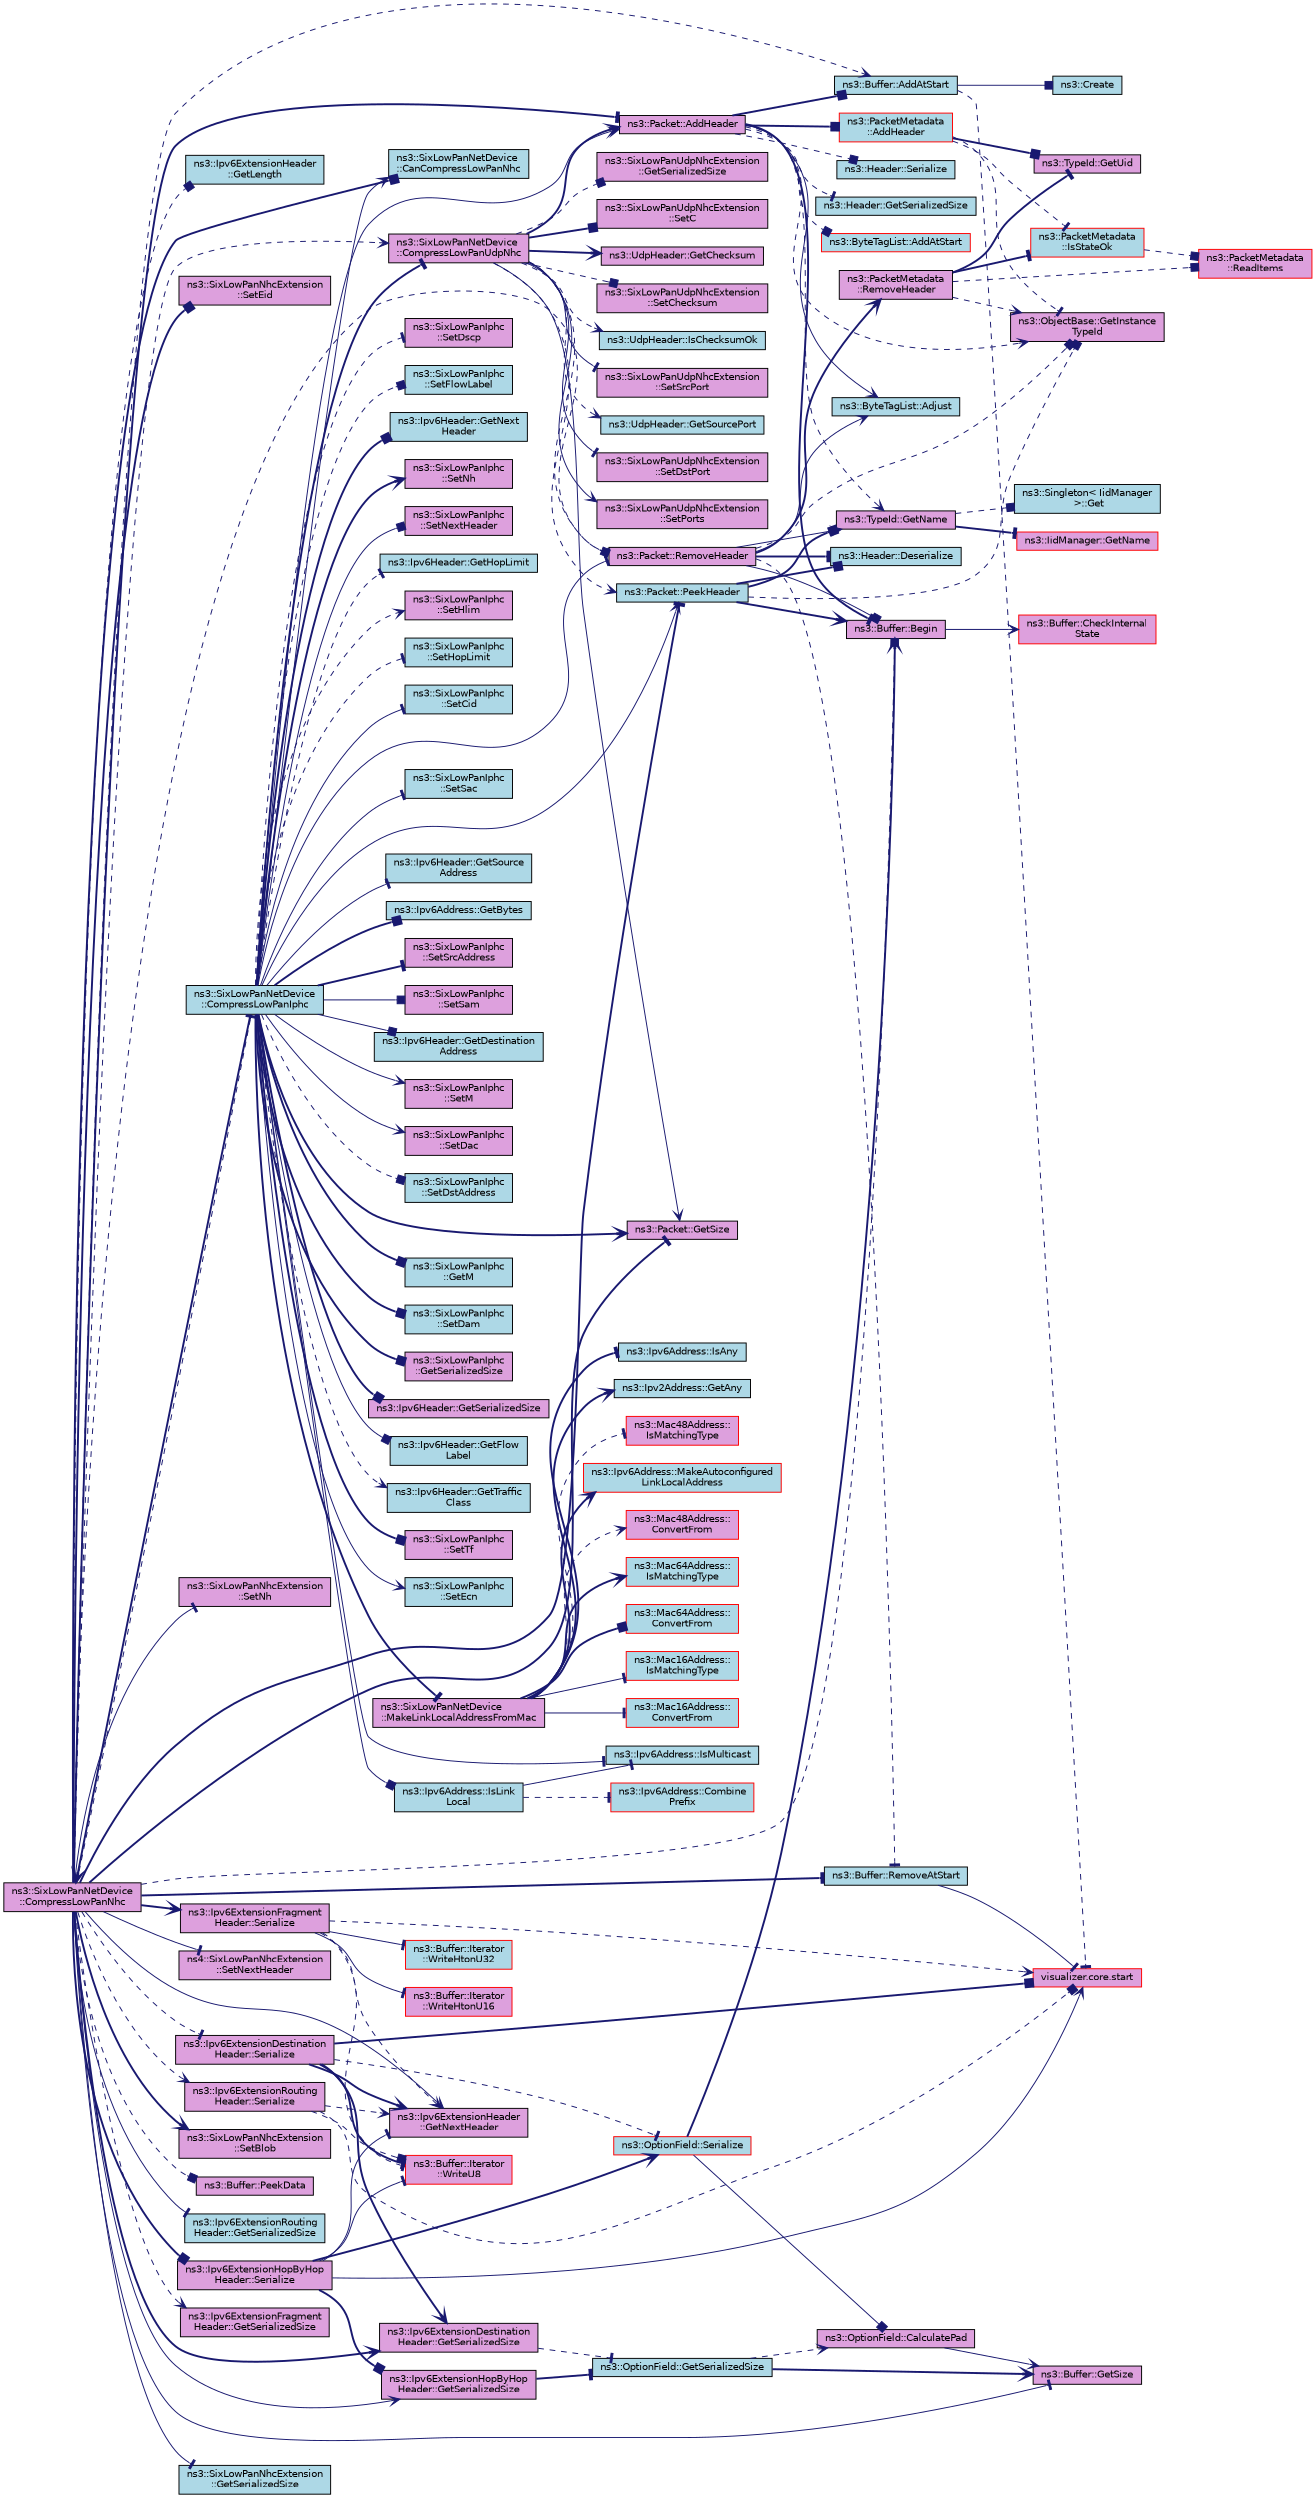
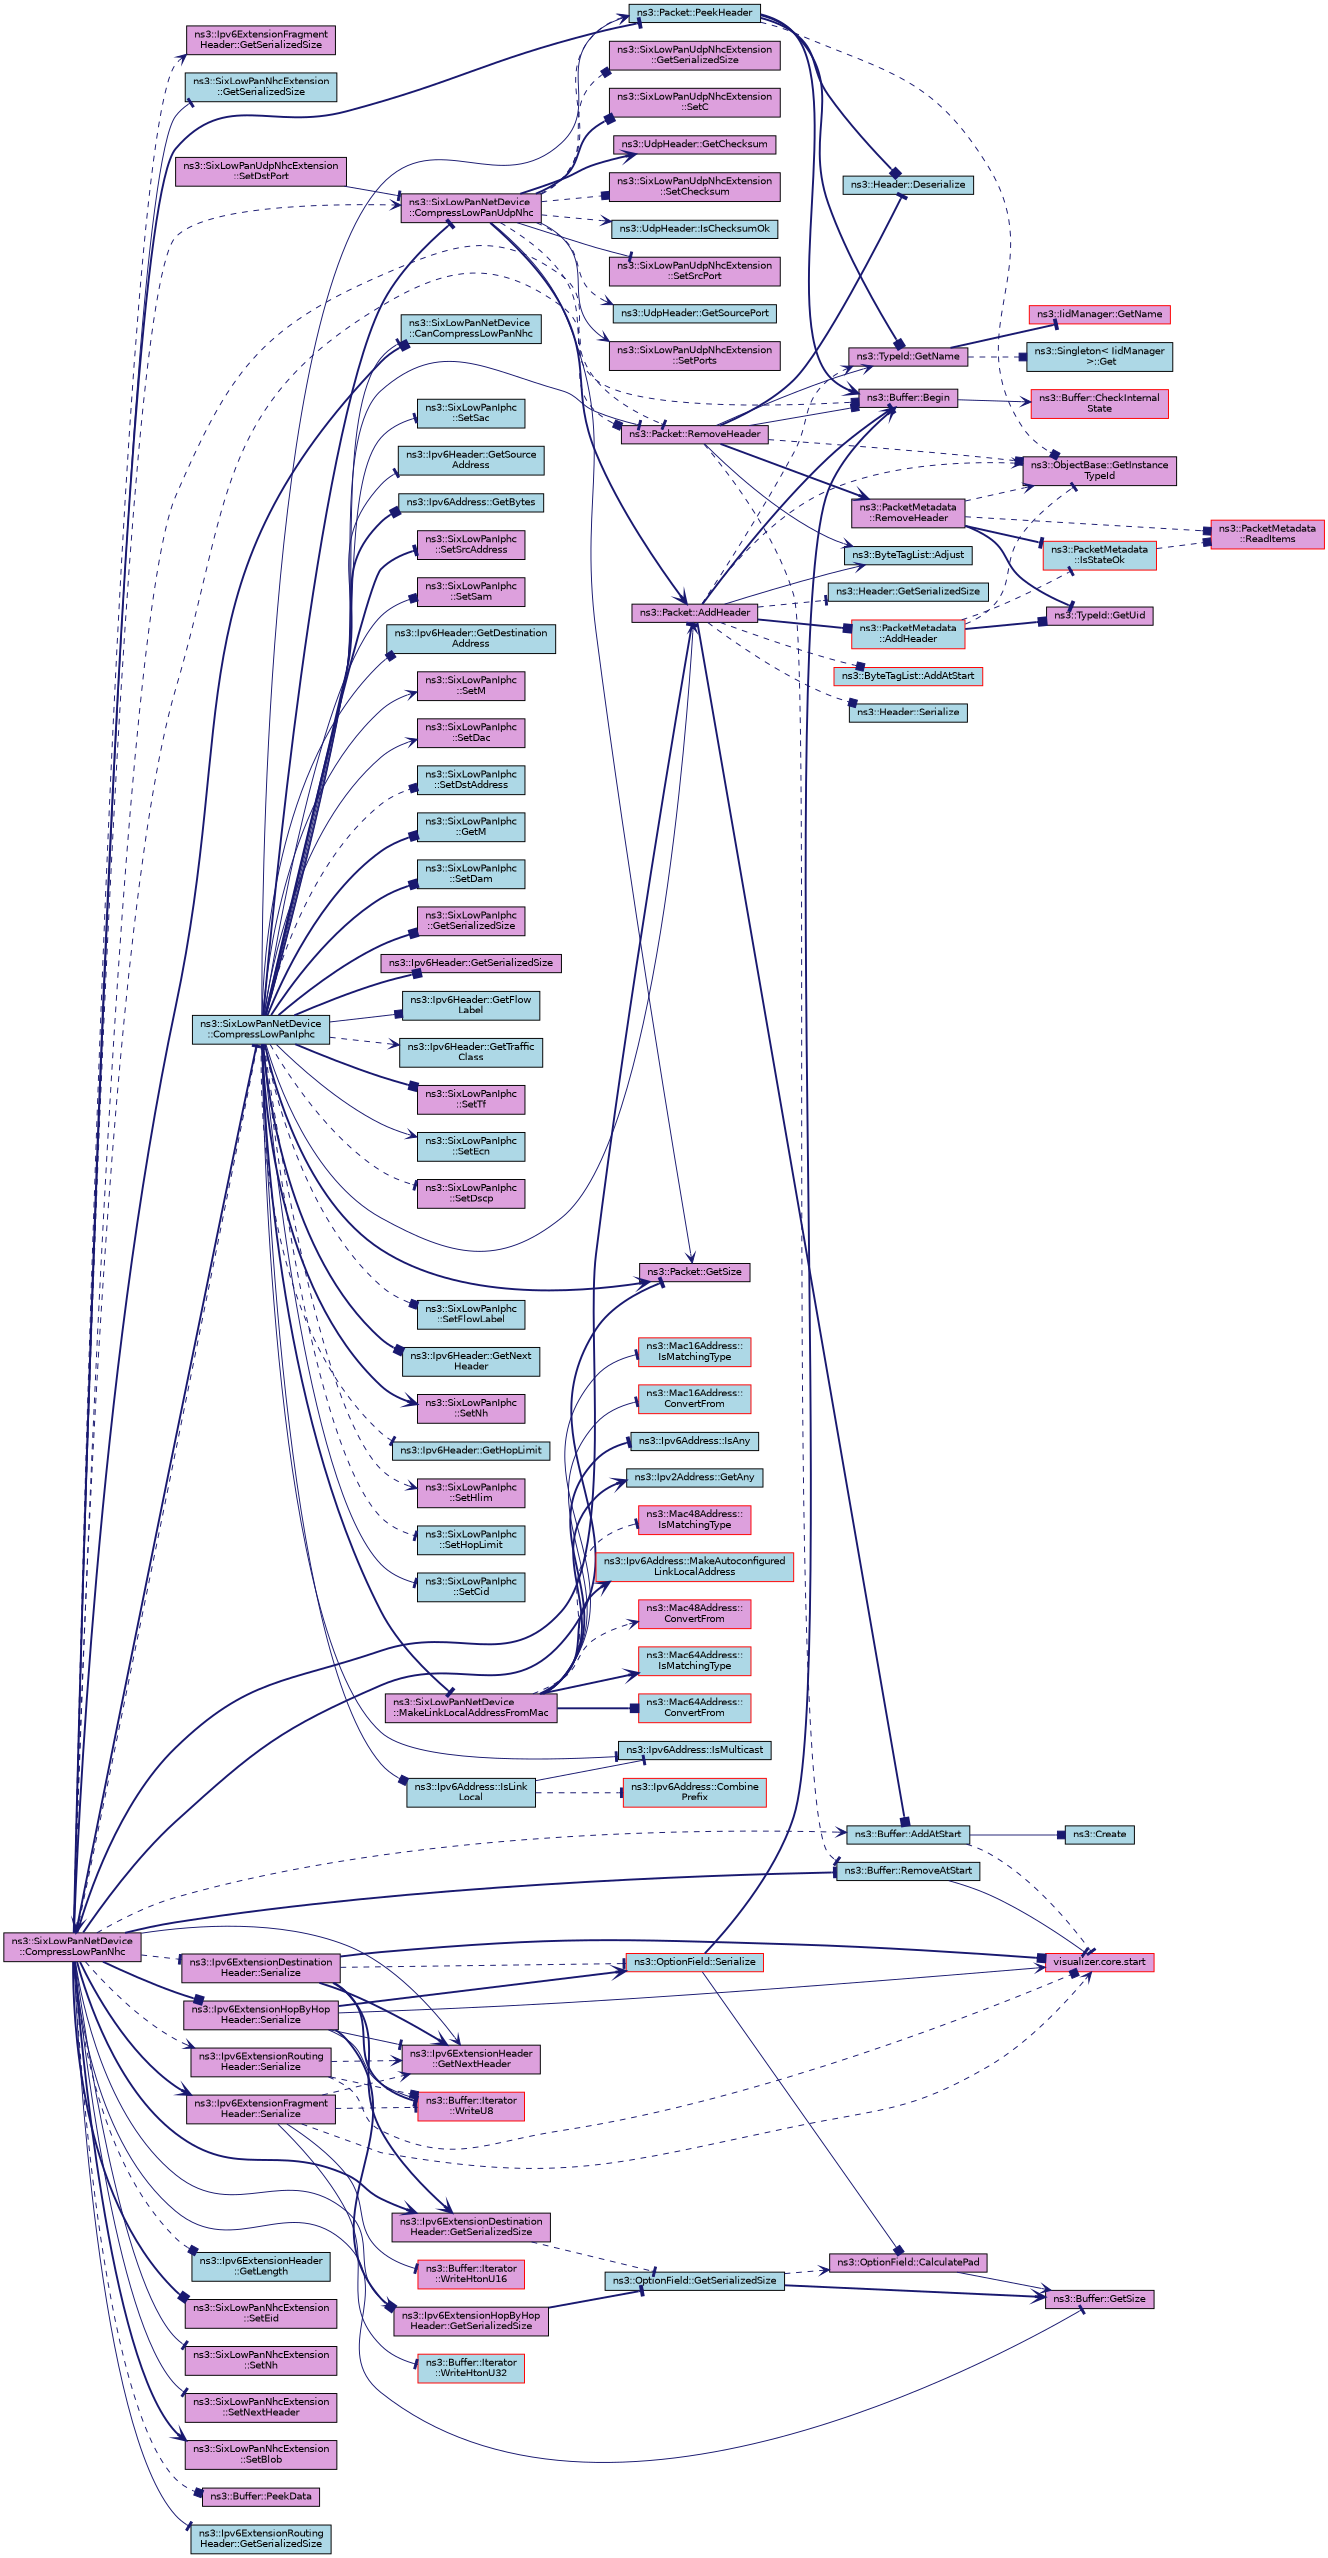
(566, 354) -> (370, 191)
(332, 378) -> (345, 679)
(459, 521) -> none
(255, 1965) -> (261, 2408)
